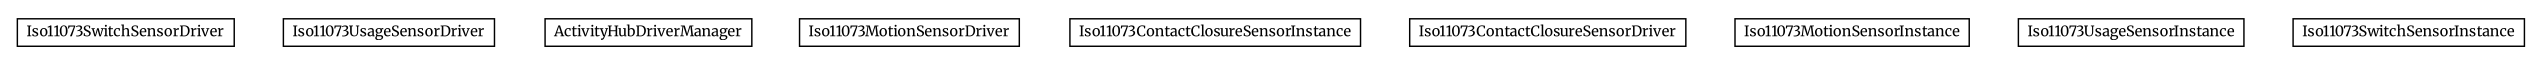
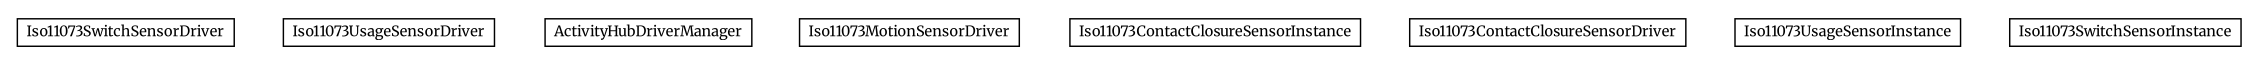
(1852, 32) -> none
